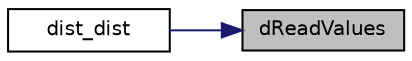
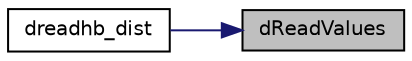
(89, 30) -> (89, 30)
